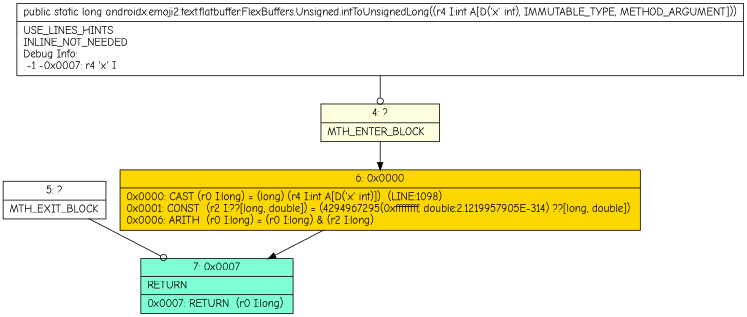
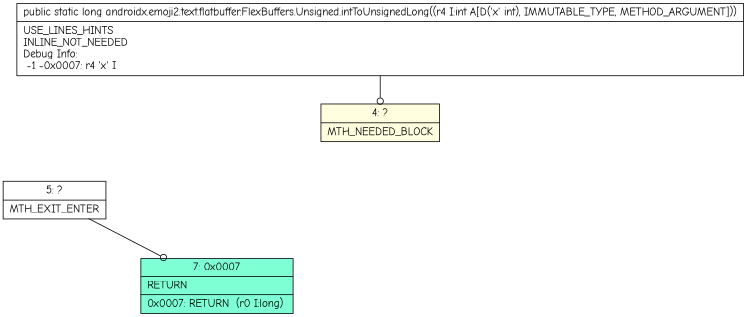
(376, 132) -> (380, 132)
(380, 200) -> none
(54, 209) -> (55, 209)
